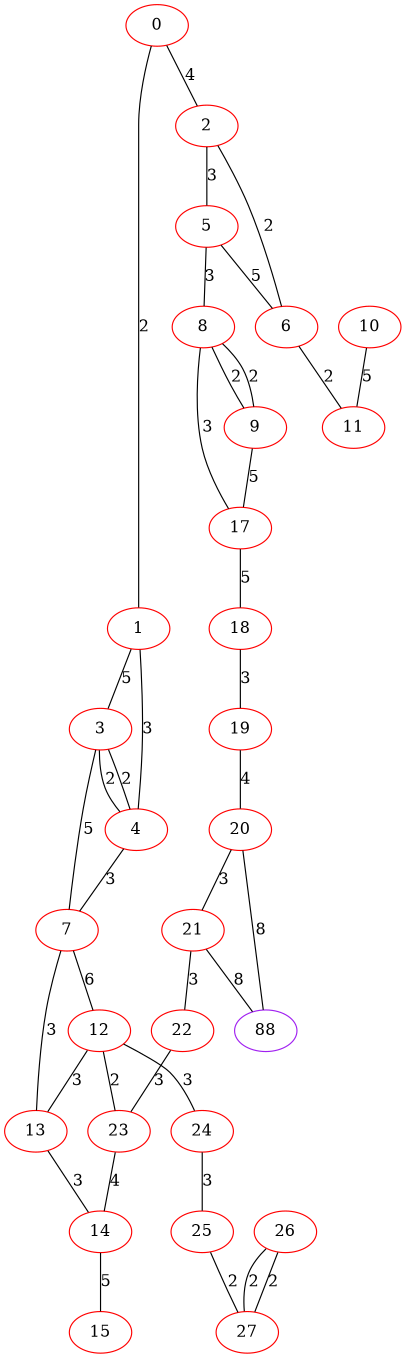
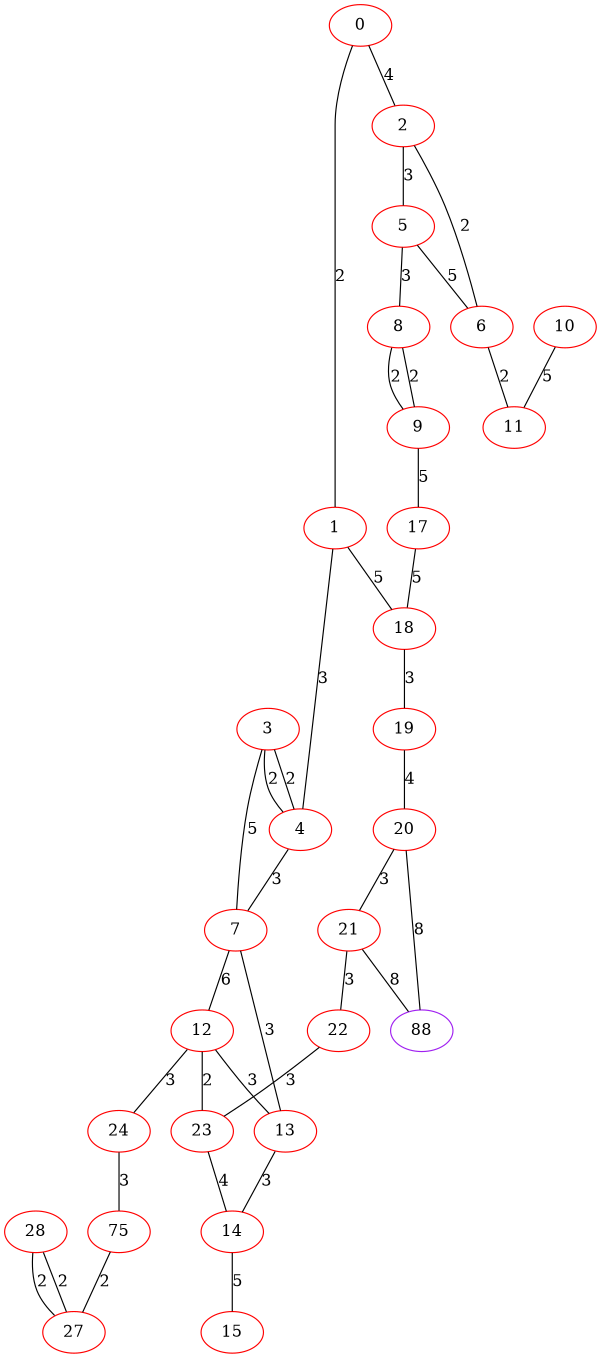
(199, 431) -> none
(120, 679) -> (370, 578)
(202, 1232) -> (119, 1232)
(285, 1232) -> (36, 1232)
